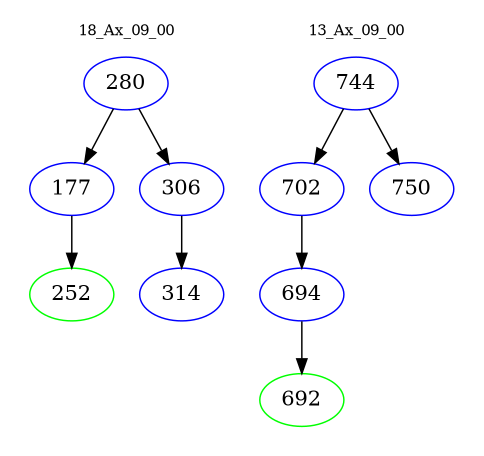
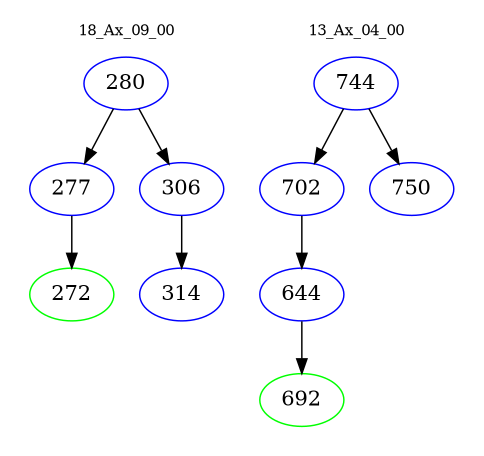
(357, 32) -> (357, 32)
(72, 189) -> (72, 189)
(72, 295) -> (72, 295)
(302, 295) -> (302, 295)
